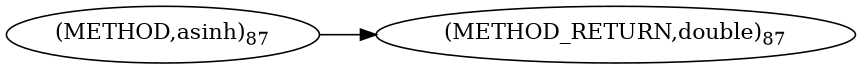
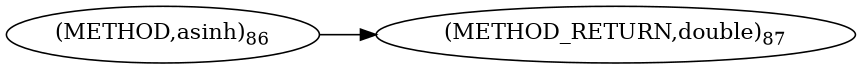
(258, 32) -> (258, 32)
